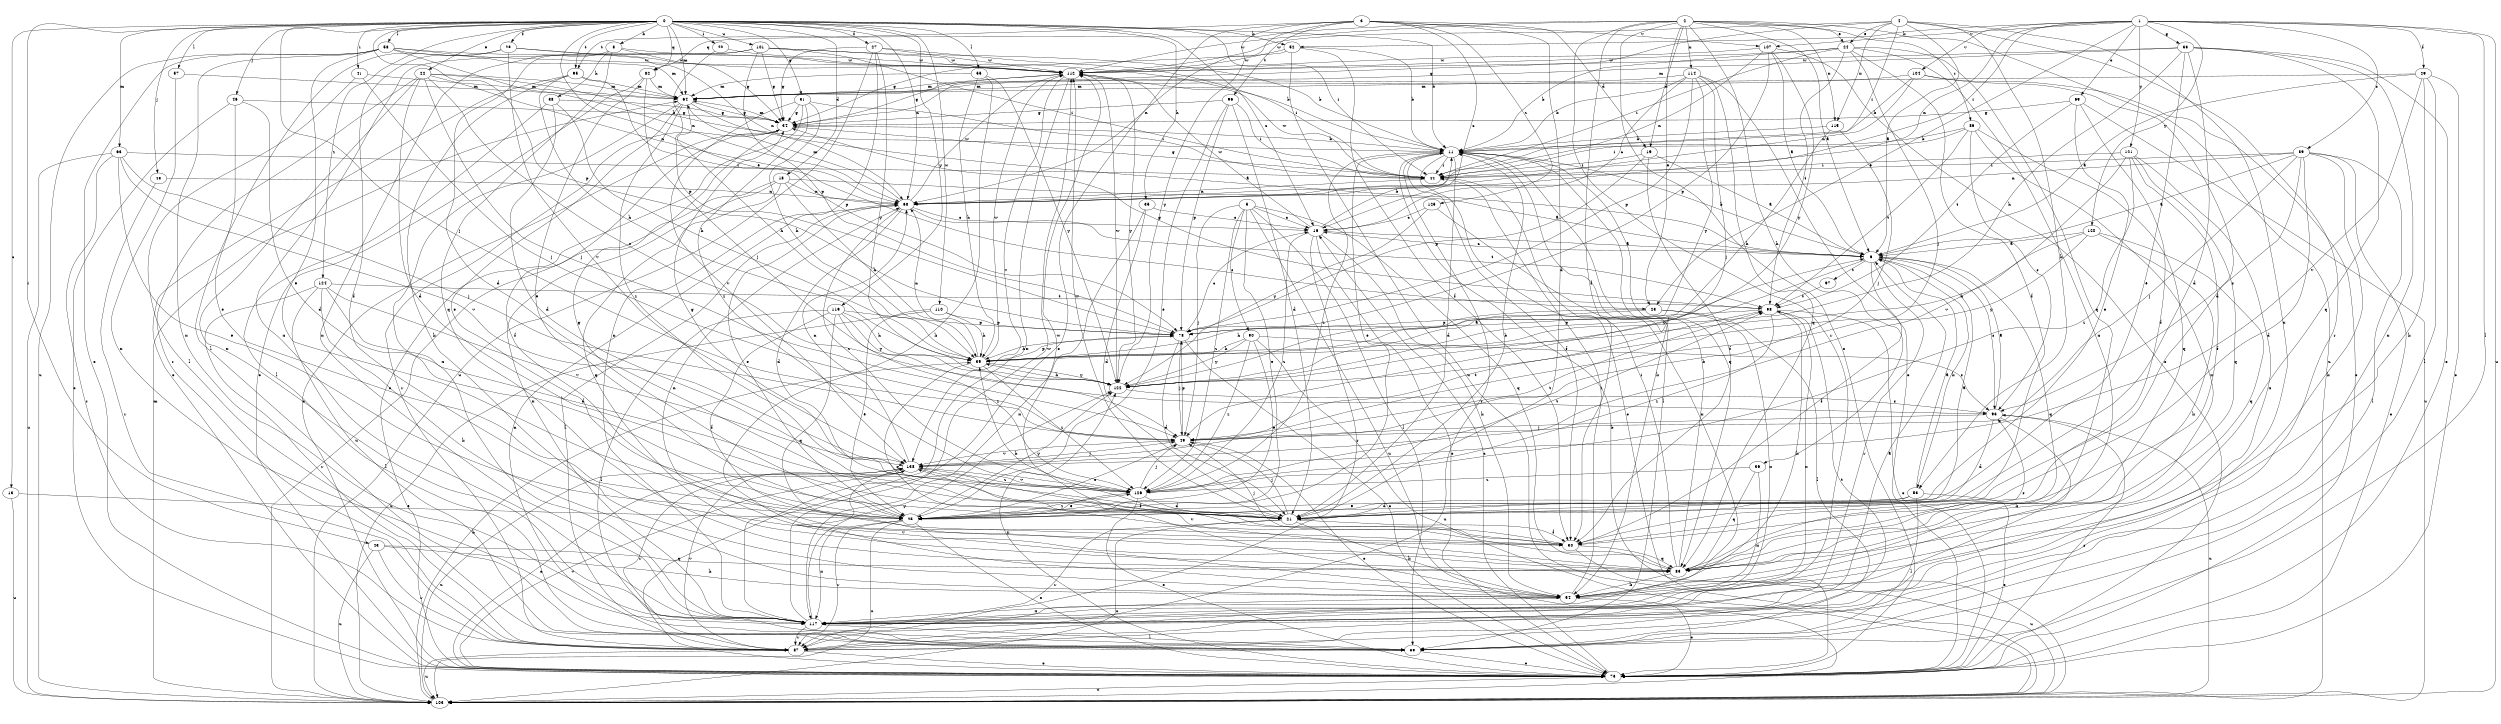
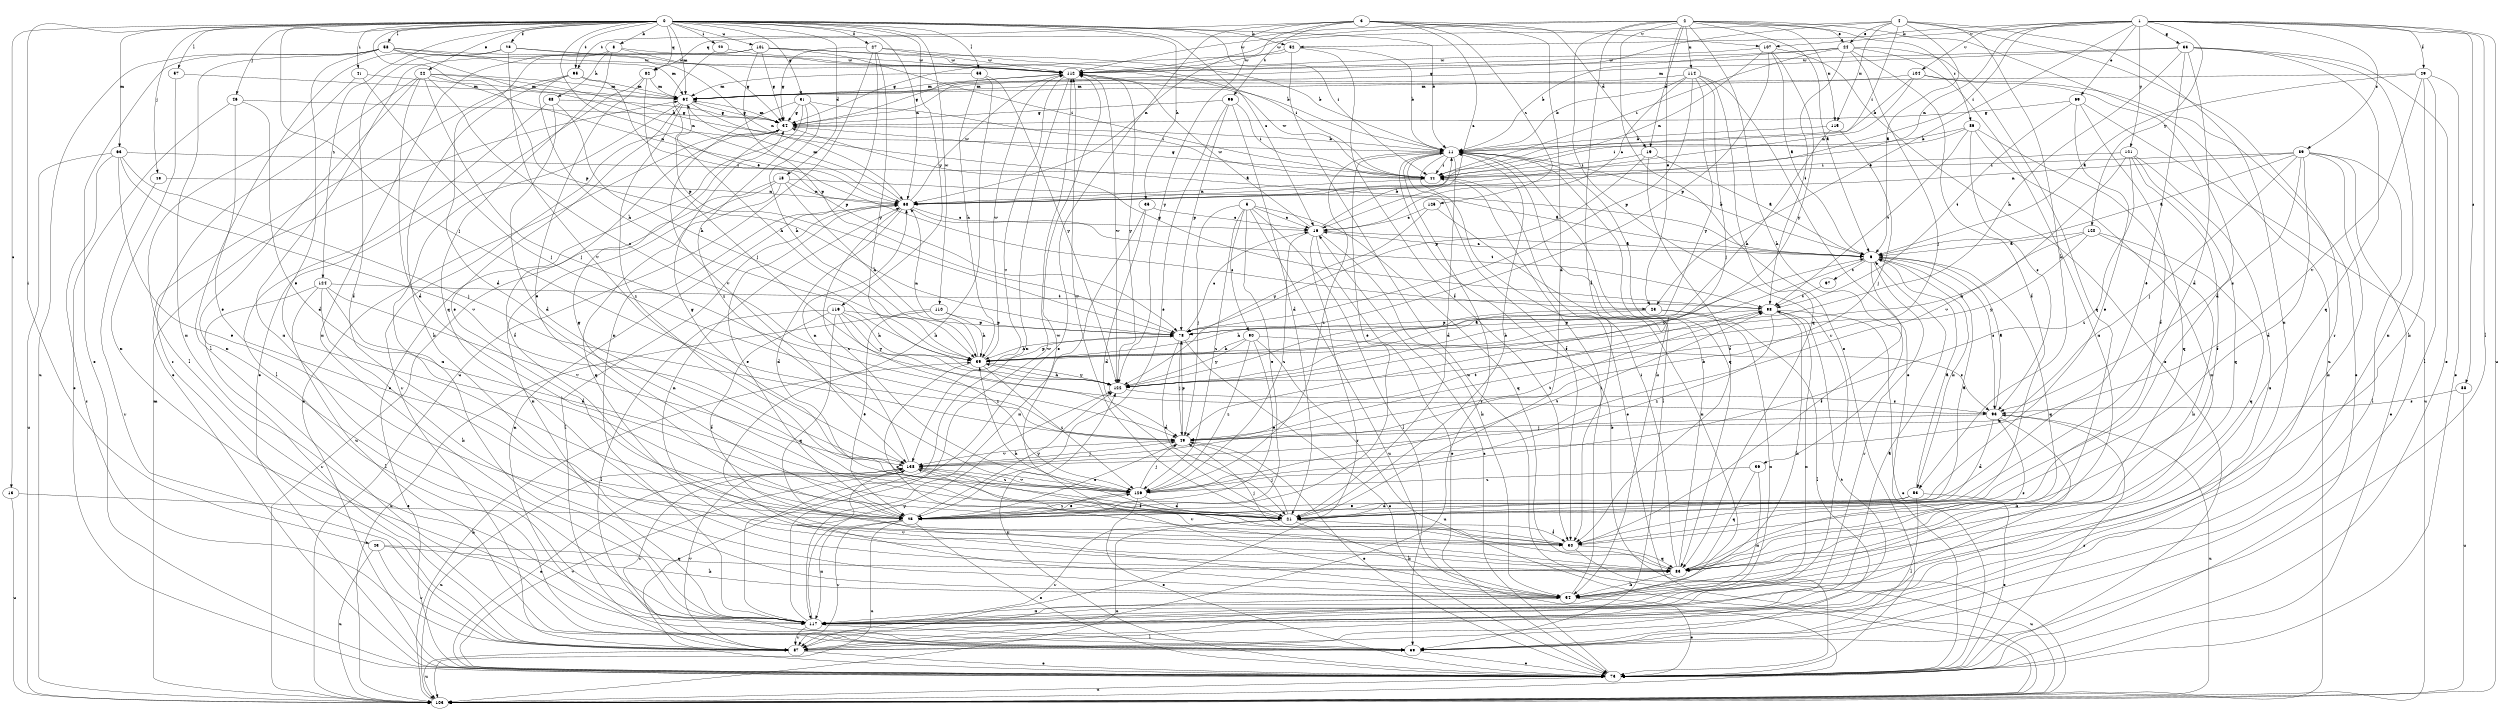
none -> (2464, 388)
